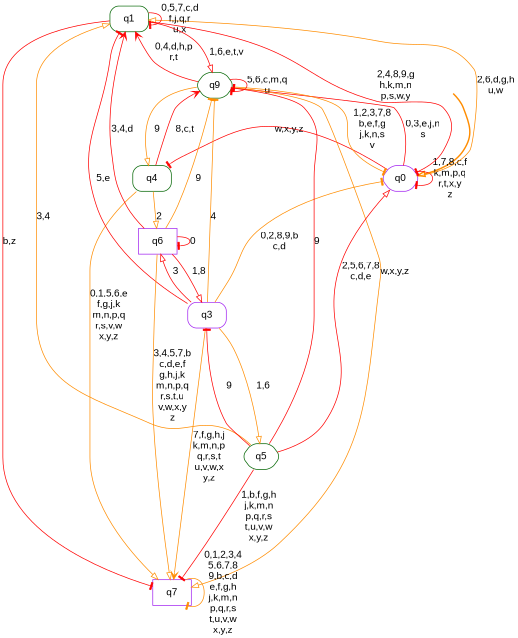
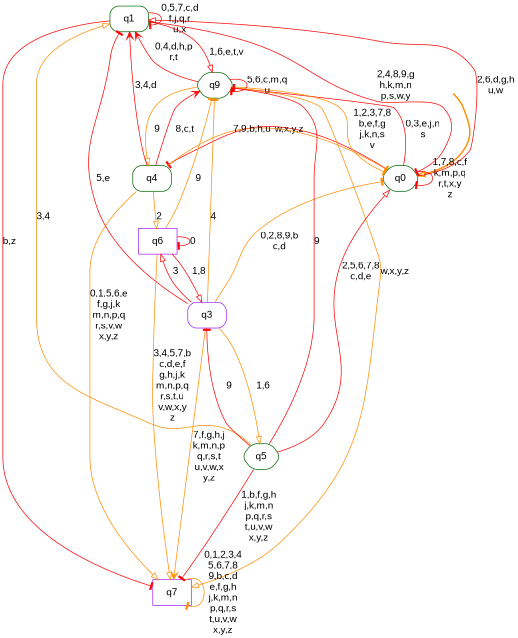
(389, 43) -> (389, 43)
none -> (275, 129)
(110, 137) -> (135, 103)
(400, 178) -> (400, 178)
